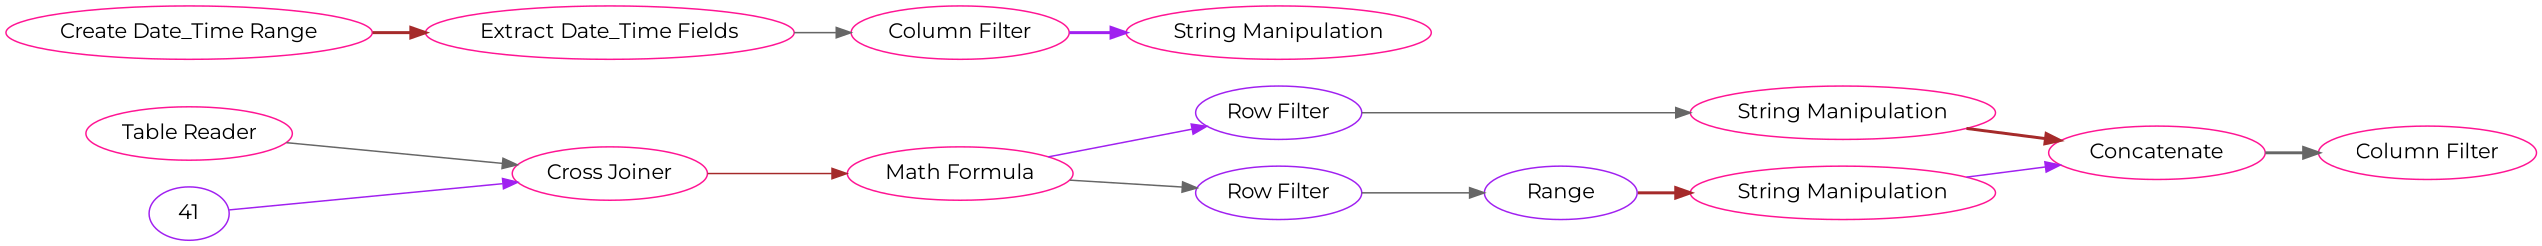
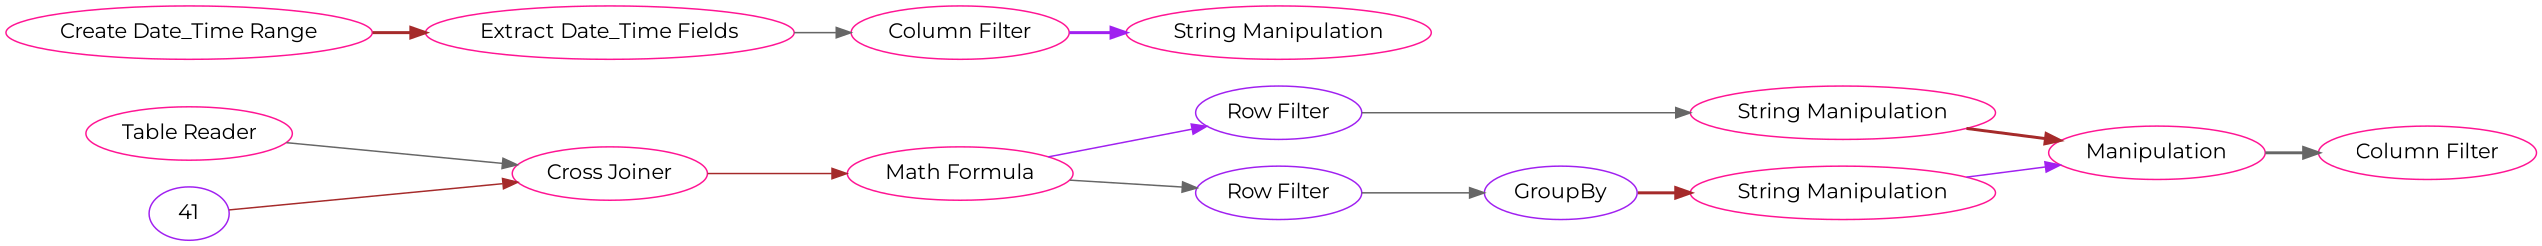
(2157, 153) -> (2157, 153)
(1561, 193) -> (1561, 193)
(366, 197) -> (366, 197)
